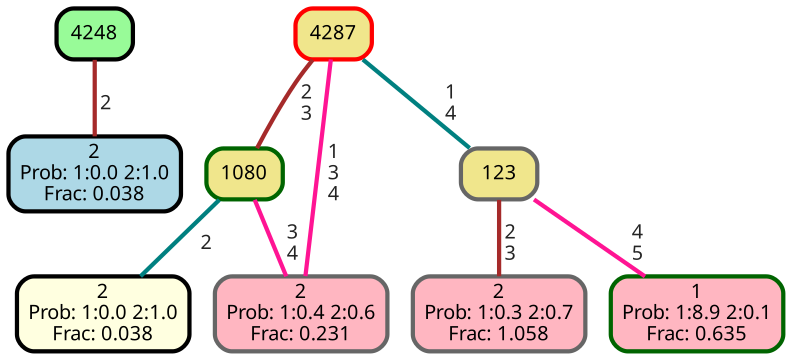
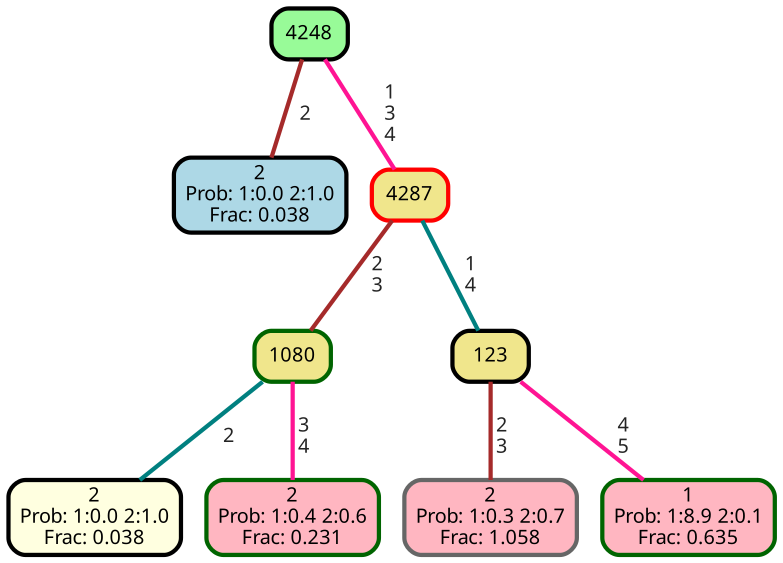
(318, 168) -> (360, 114)
(499, 174) -> (491, 356)
(301, 314) -> (293, 517)
